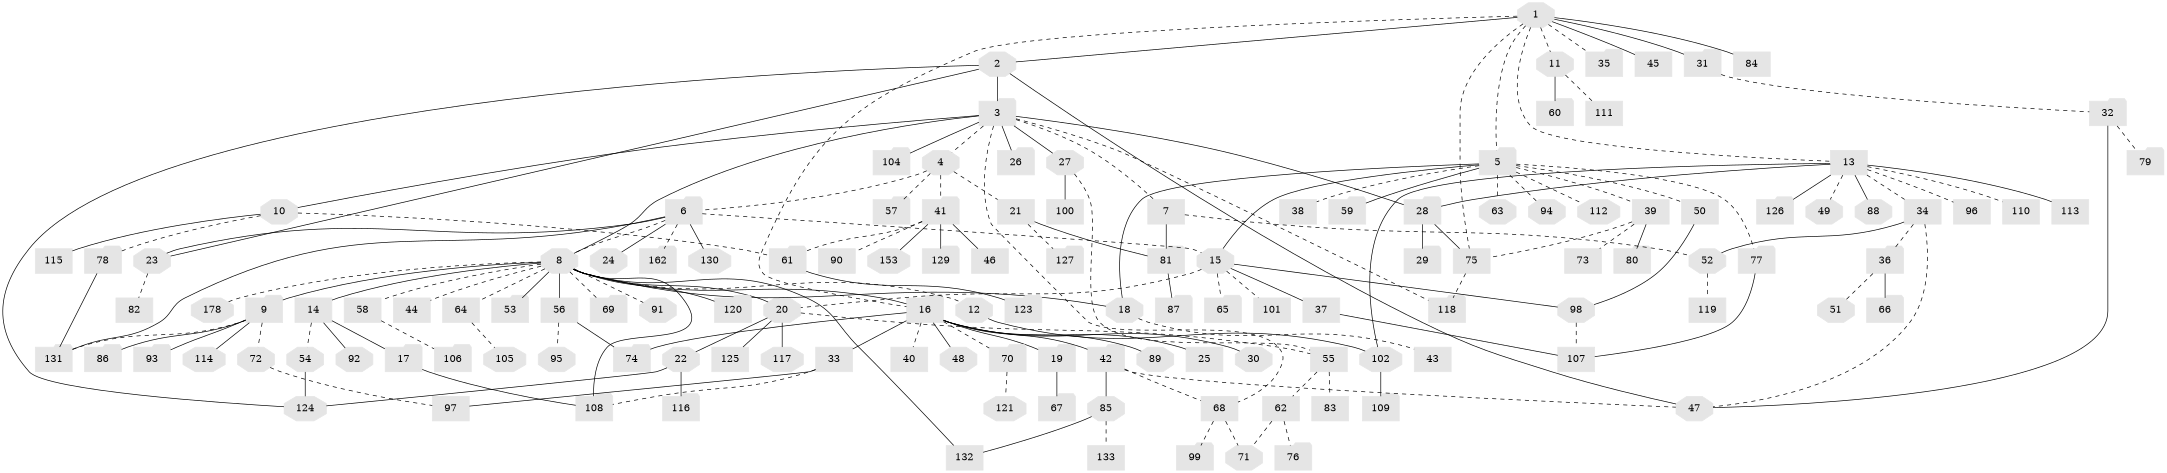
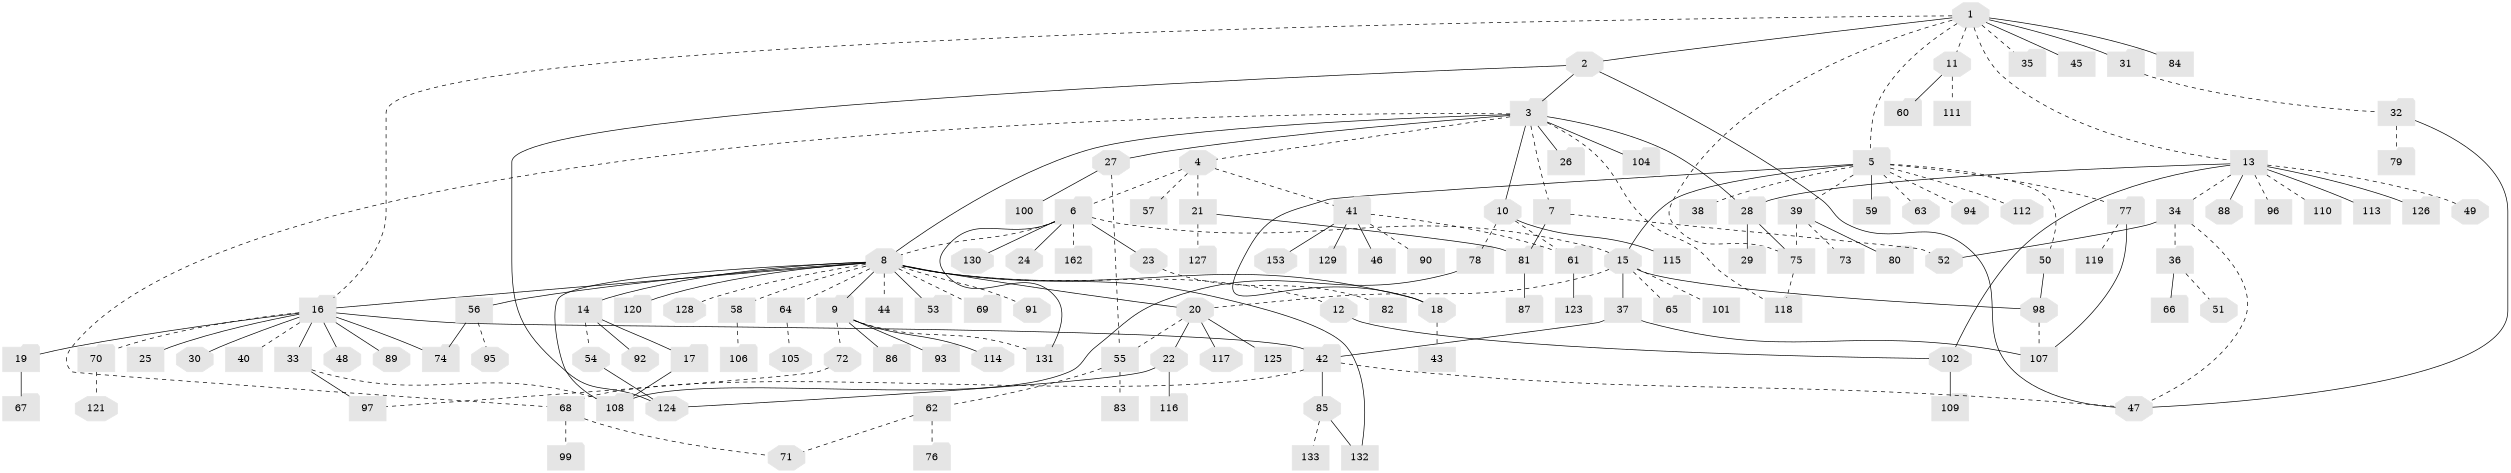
(555, 167) -> none
(1707, 286) -> (2110, 237)
(78, 310) -> (1059, 375)
(212, 310) -> (685, 310)
none -> (1453, 342)
